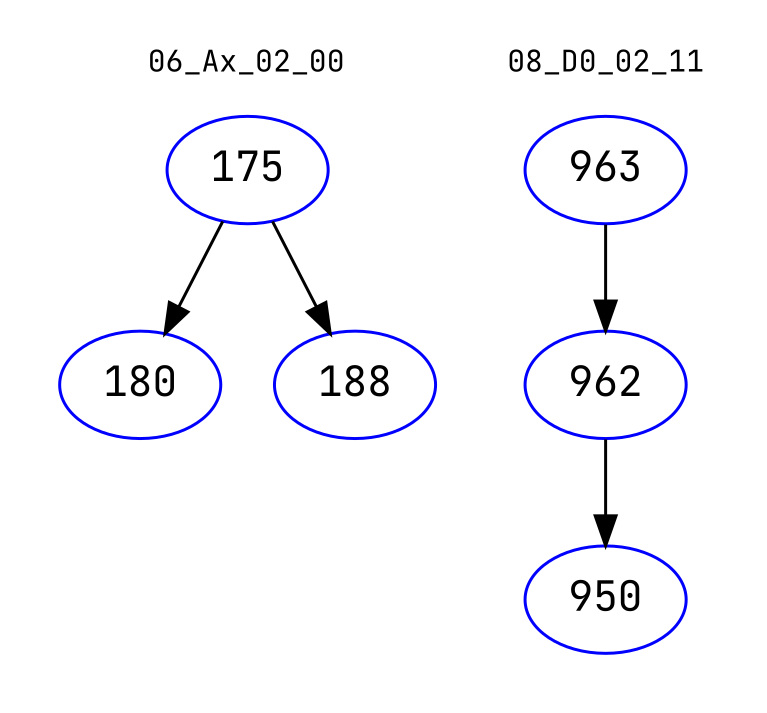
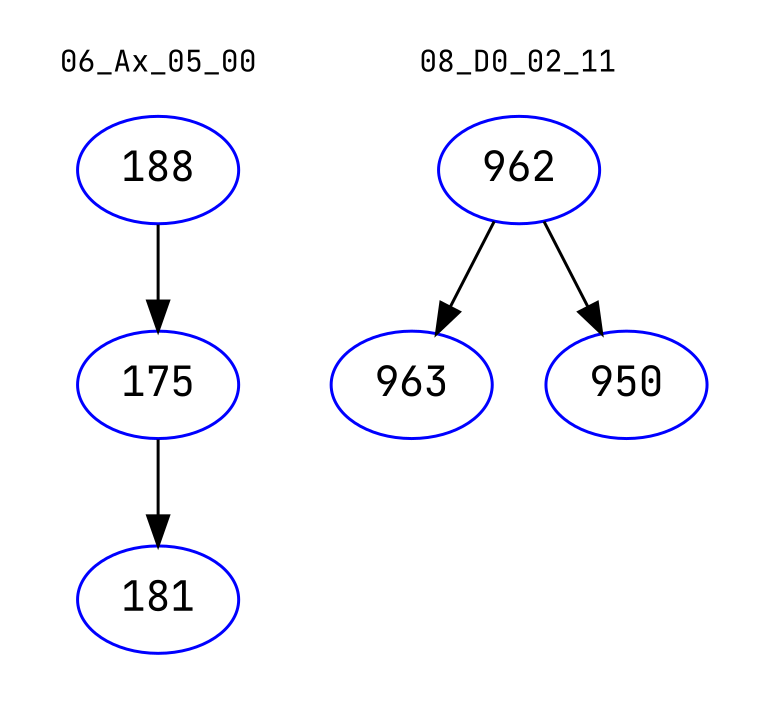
(248, 64) -> (160, 64)
(606, 263) -> (472, 264)
(294, 264) -> (158, 263)
(140, 385) -> (158, 600)
